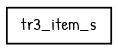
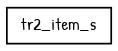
(59, 26) -> (59, 26)
